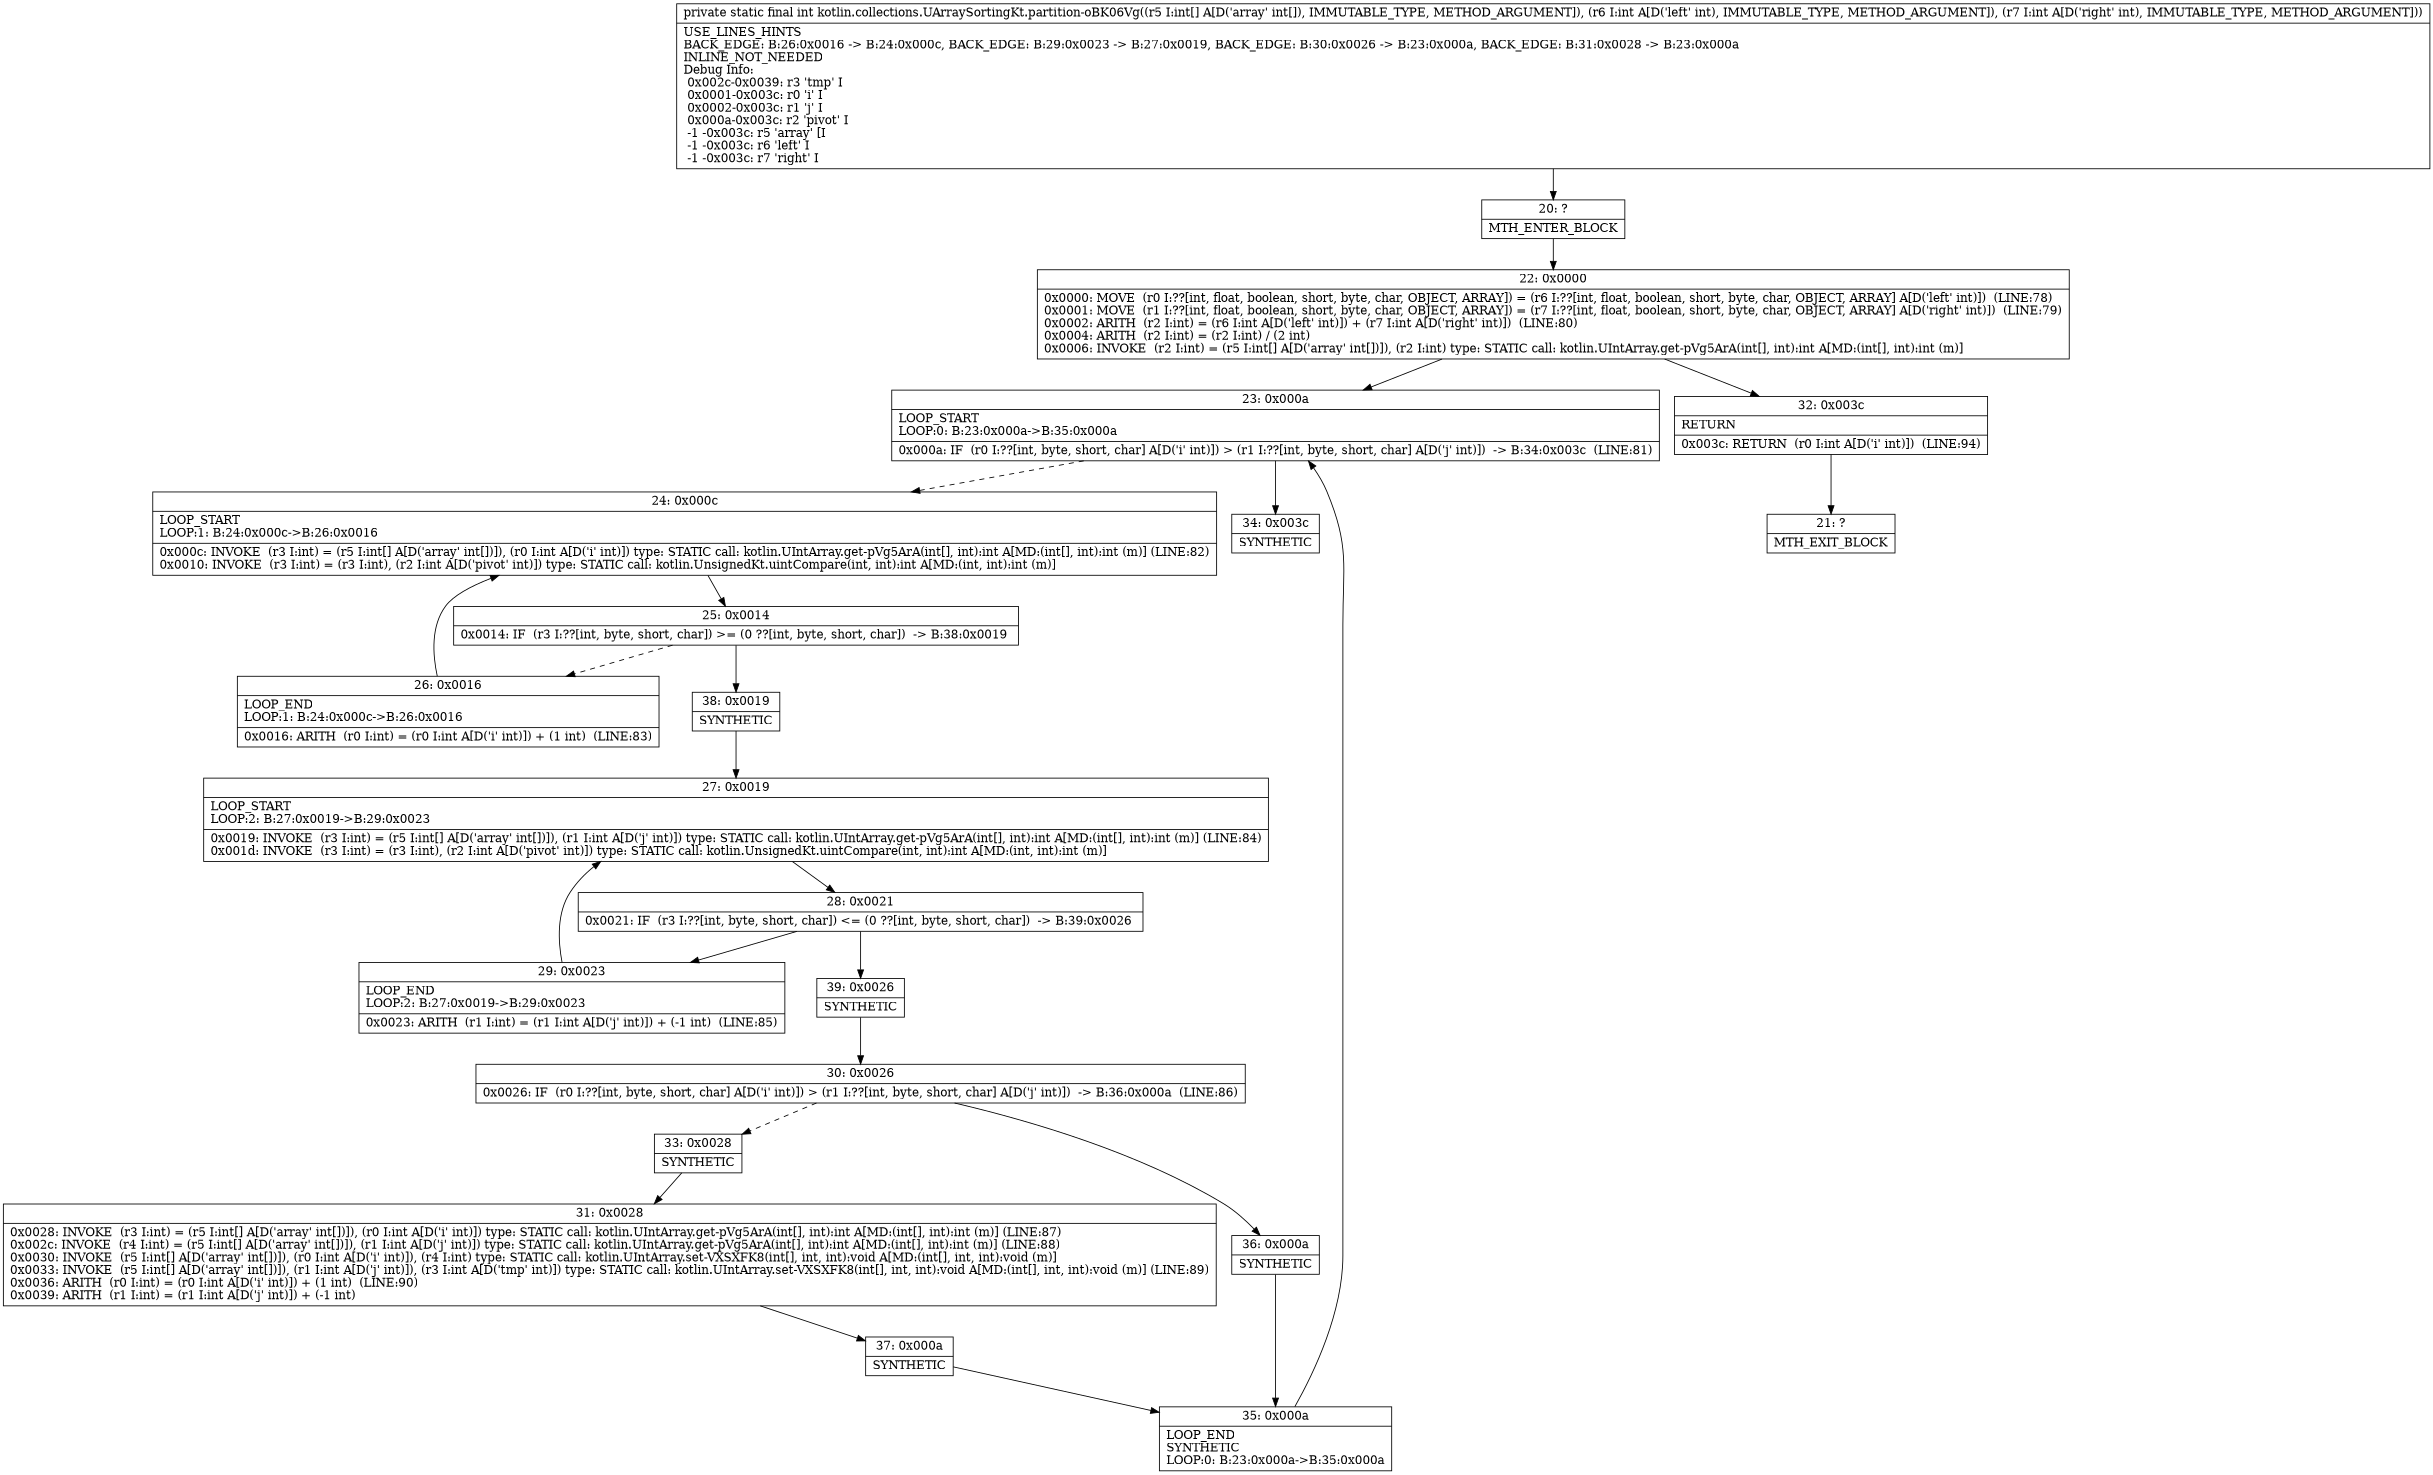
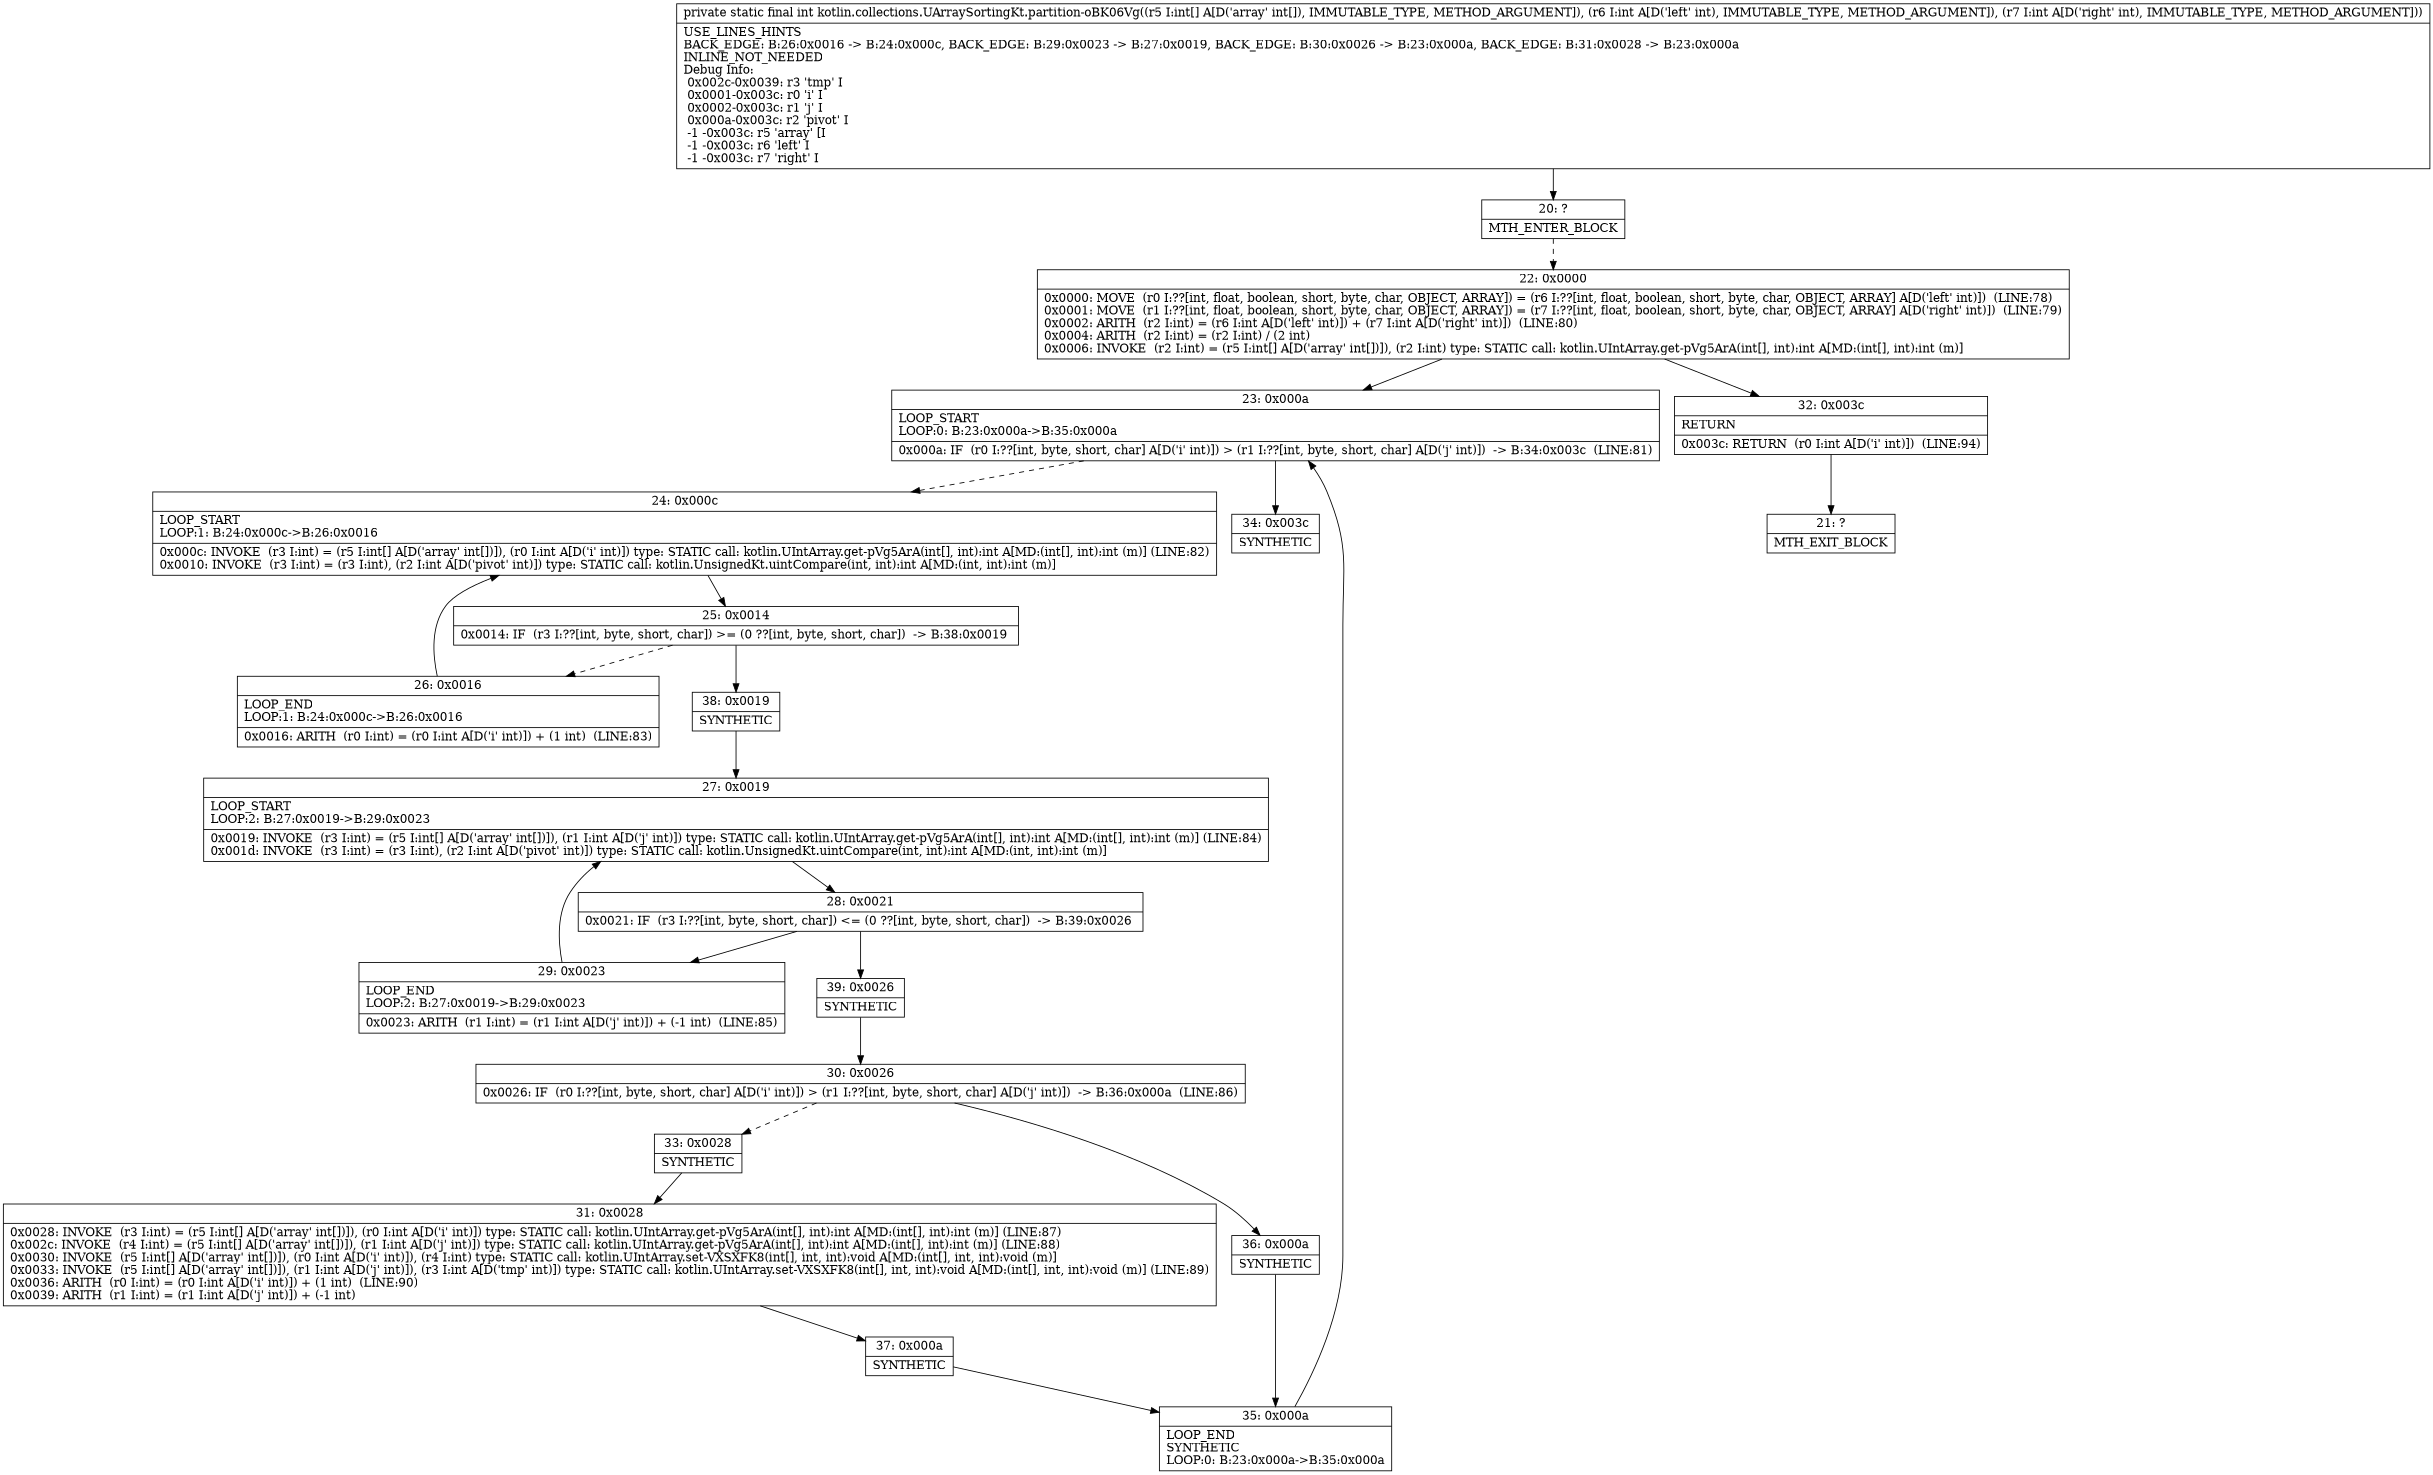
(1553, 250) -> (1553, 250)
